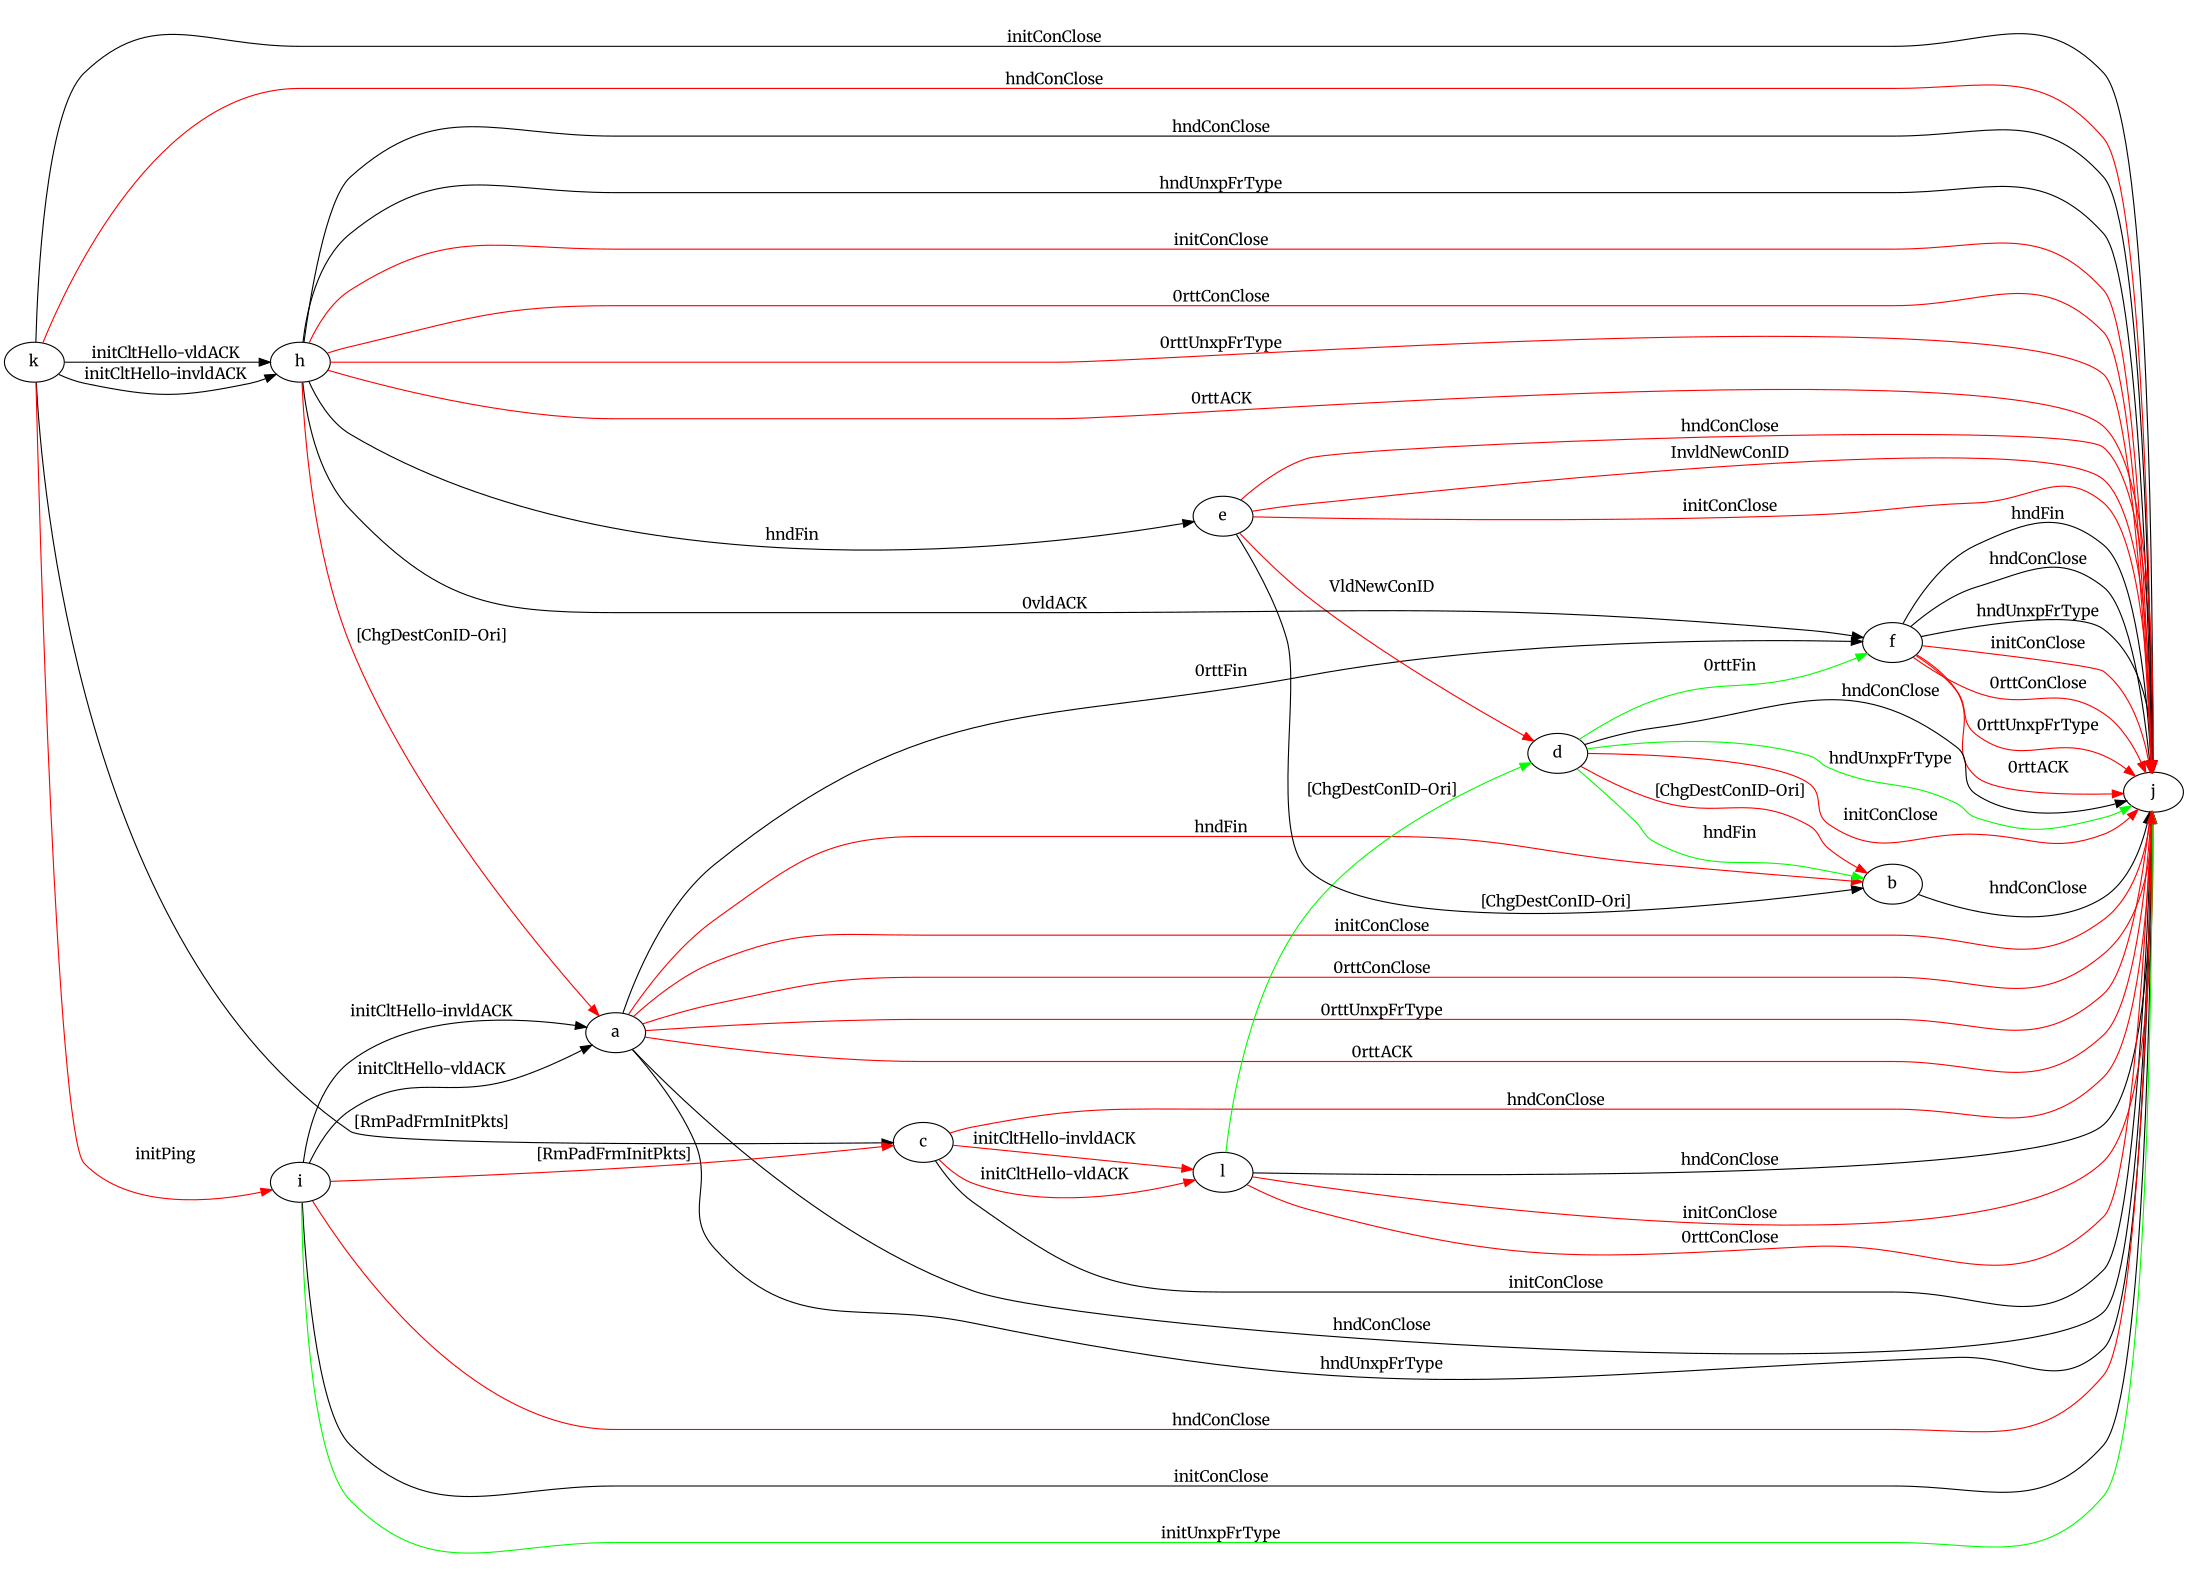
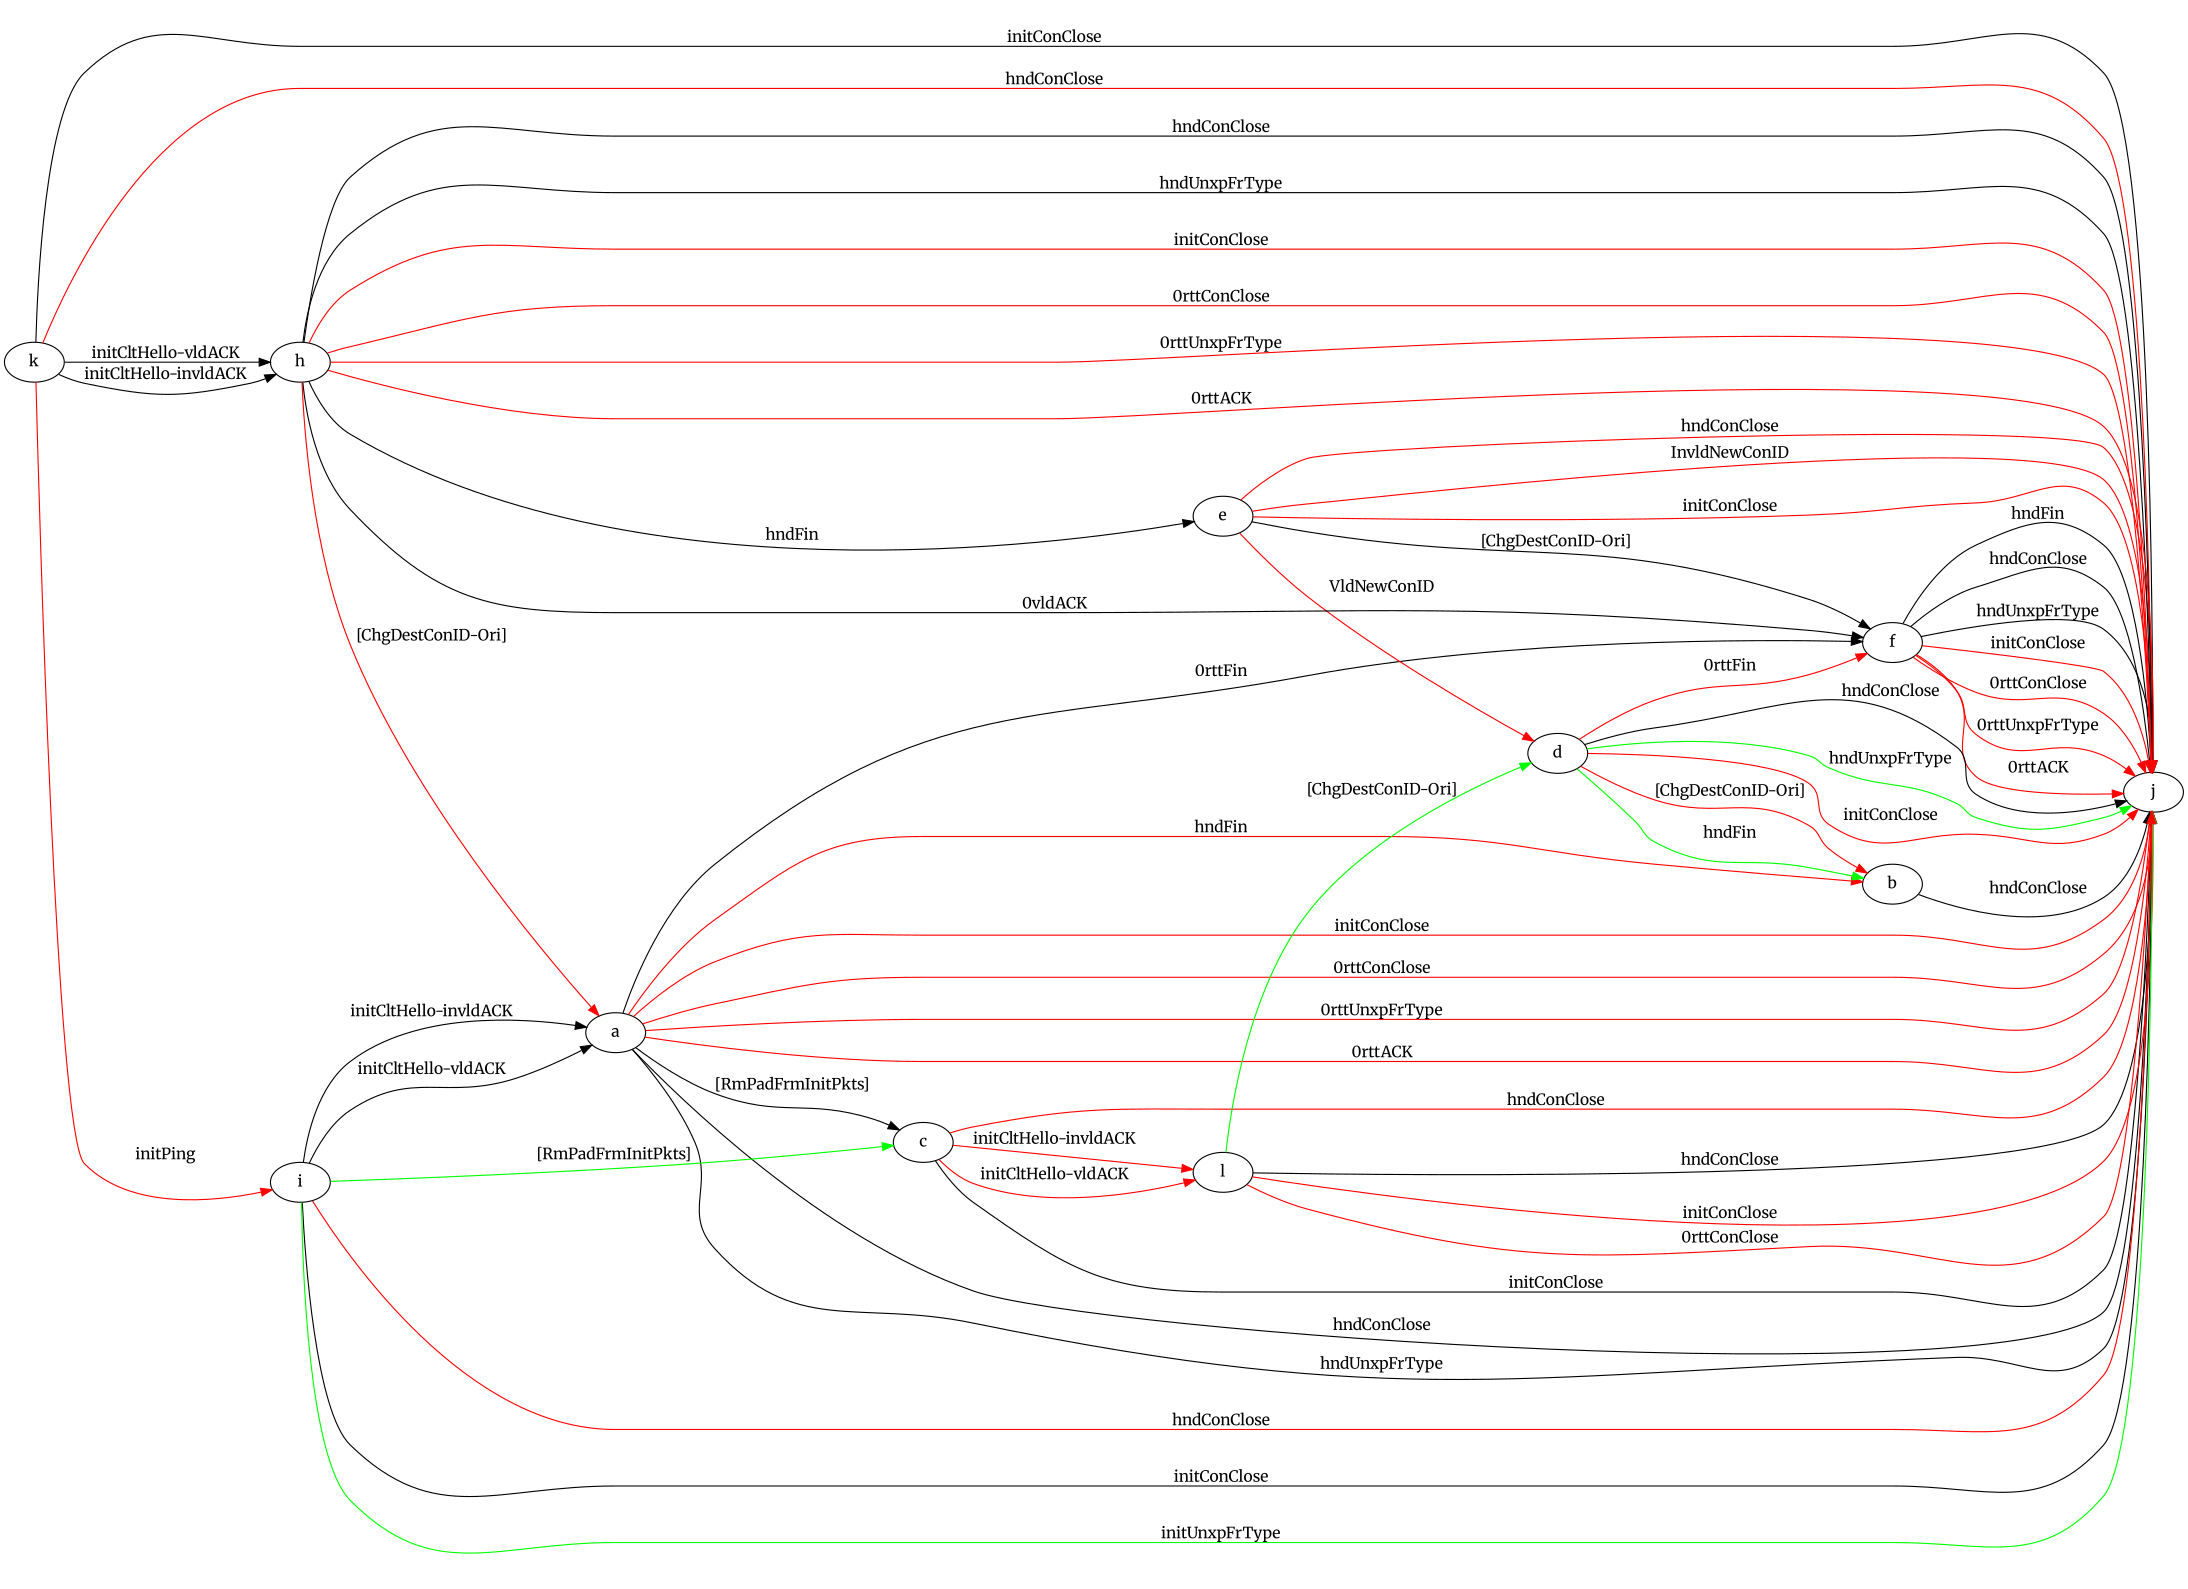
(1714, 687) -> (1714, 687)
(1401, 904) -> (1560, 553)
(241, 1025) -> (757, 1105)
(607, 1169) -> (607, 1169)
